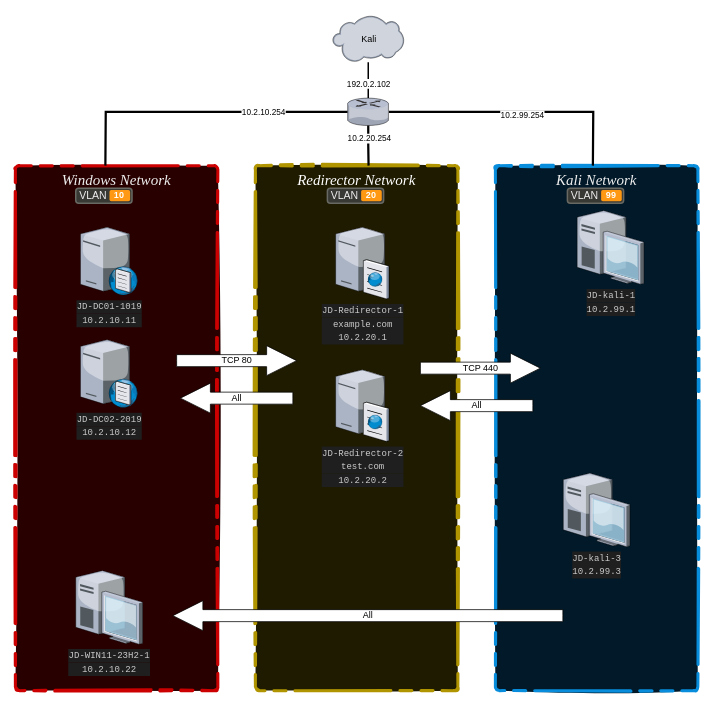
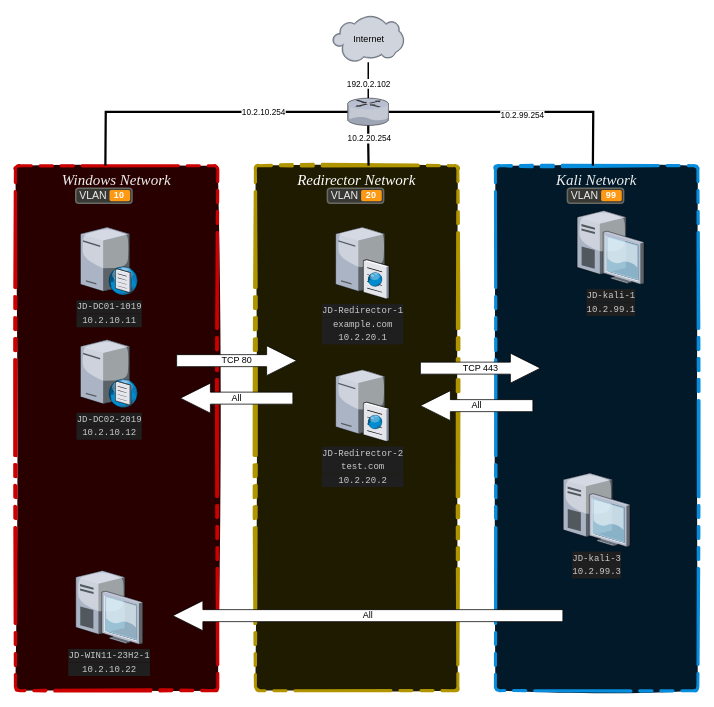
(369, 39) -> (369, 39)
(481, 368) -> (481, 368)
